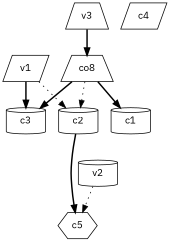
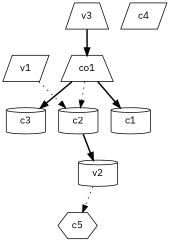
(87, 68) -> (87, 68)
(26, 91) -> none
(71, 170) -> (87, 144)
